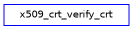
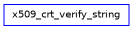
(66, 15) -> (66, 15)
